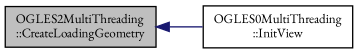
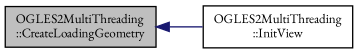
(278, 27) -> (278, 27)
